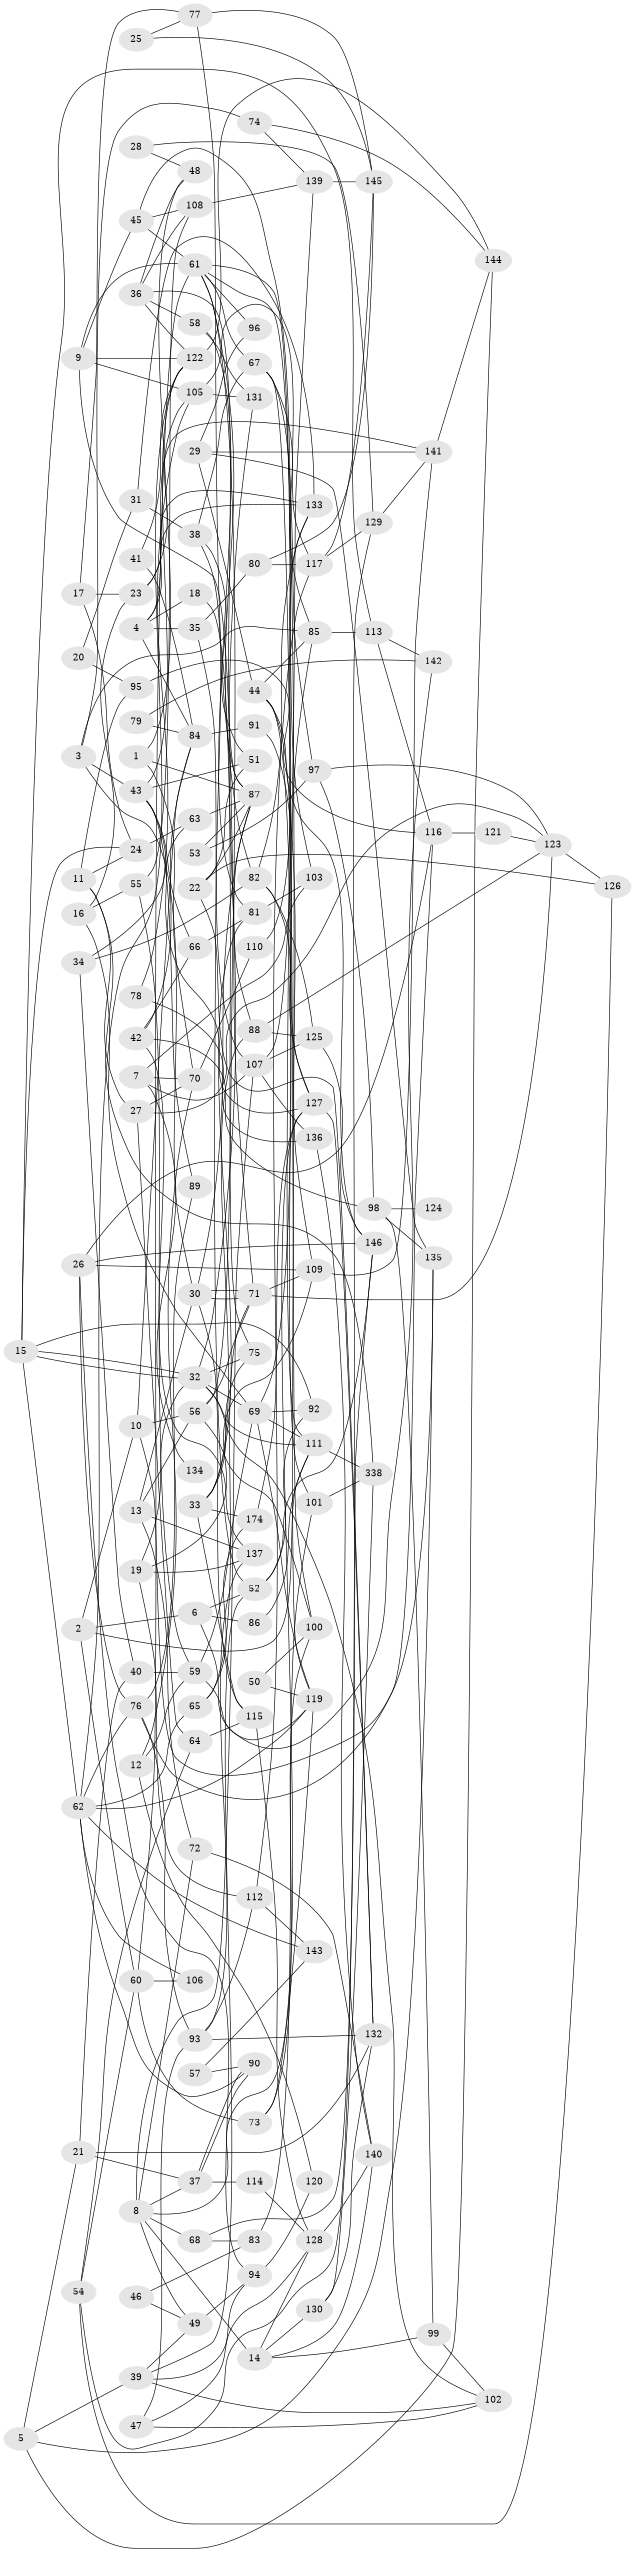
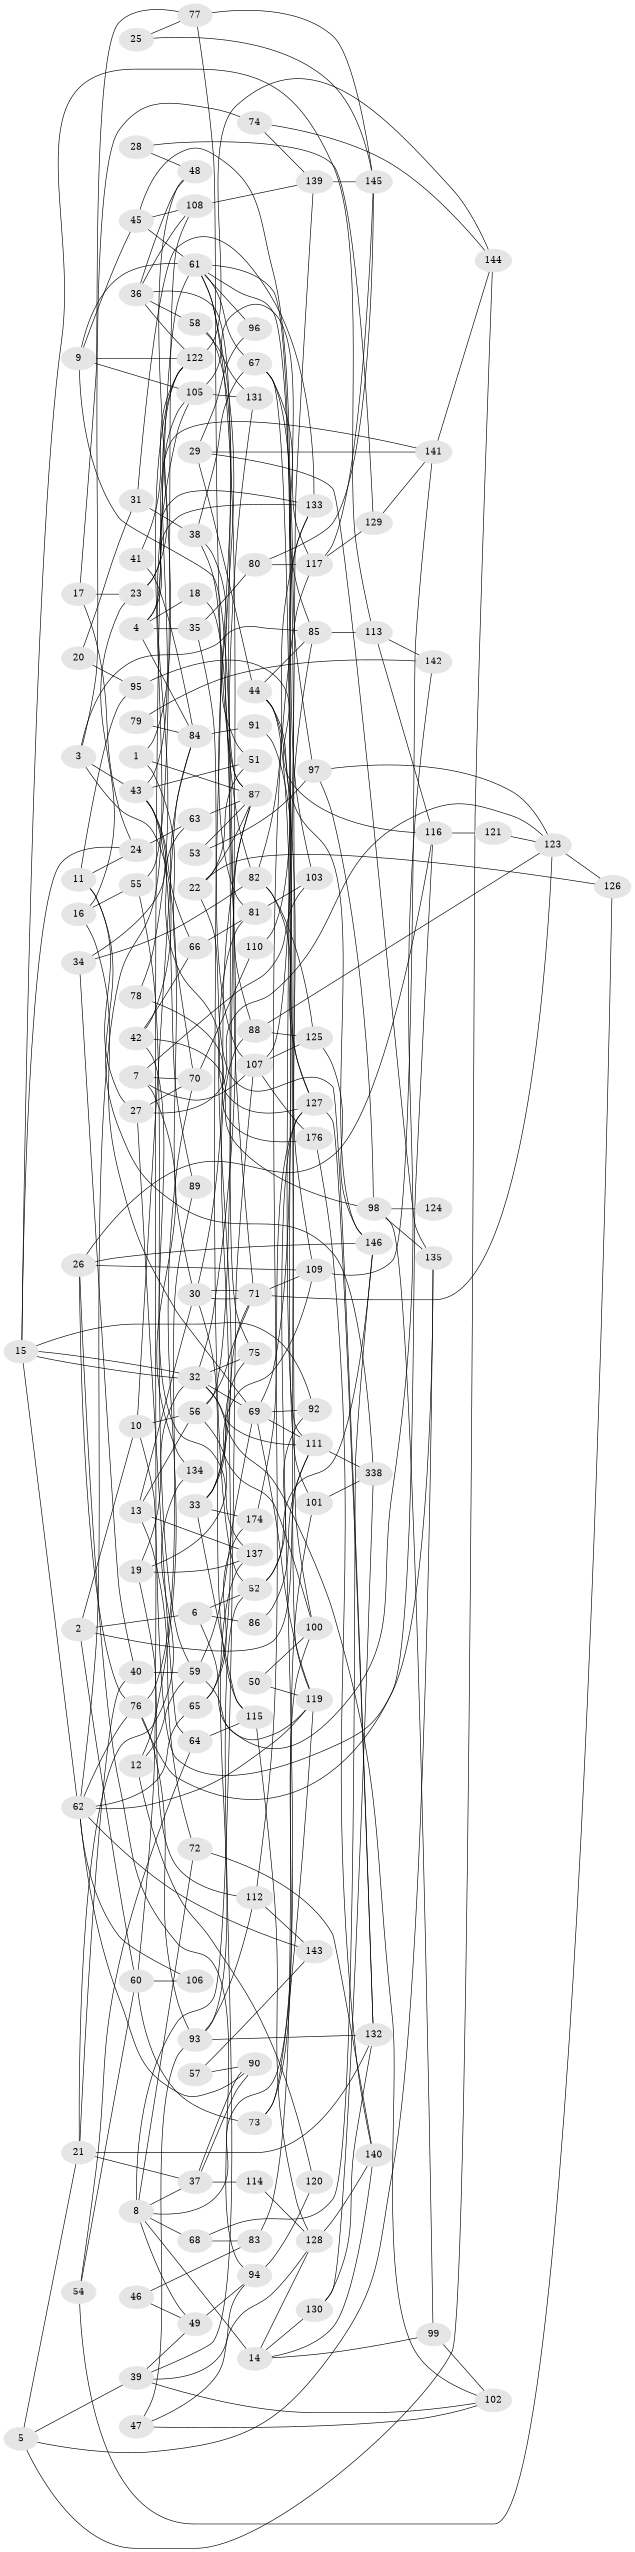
(314, 1138) -> (314, 1138)
(354, 1352) -> none
none -> (94, 1847)
